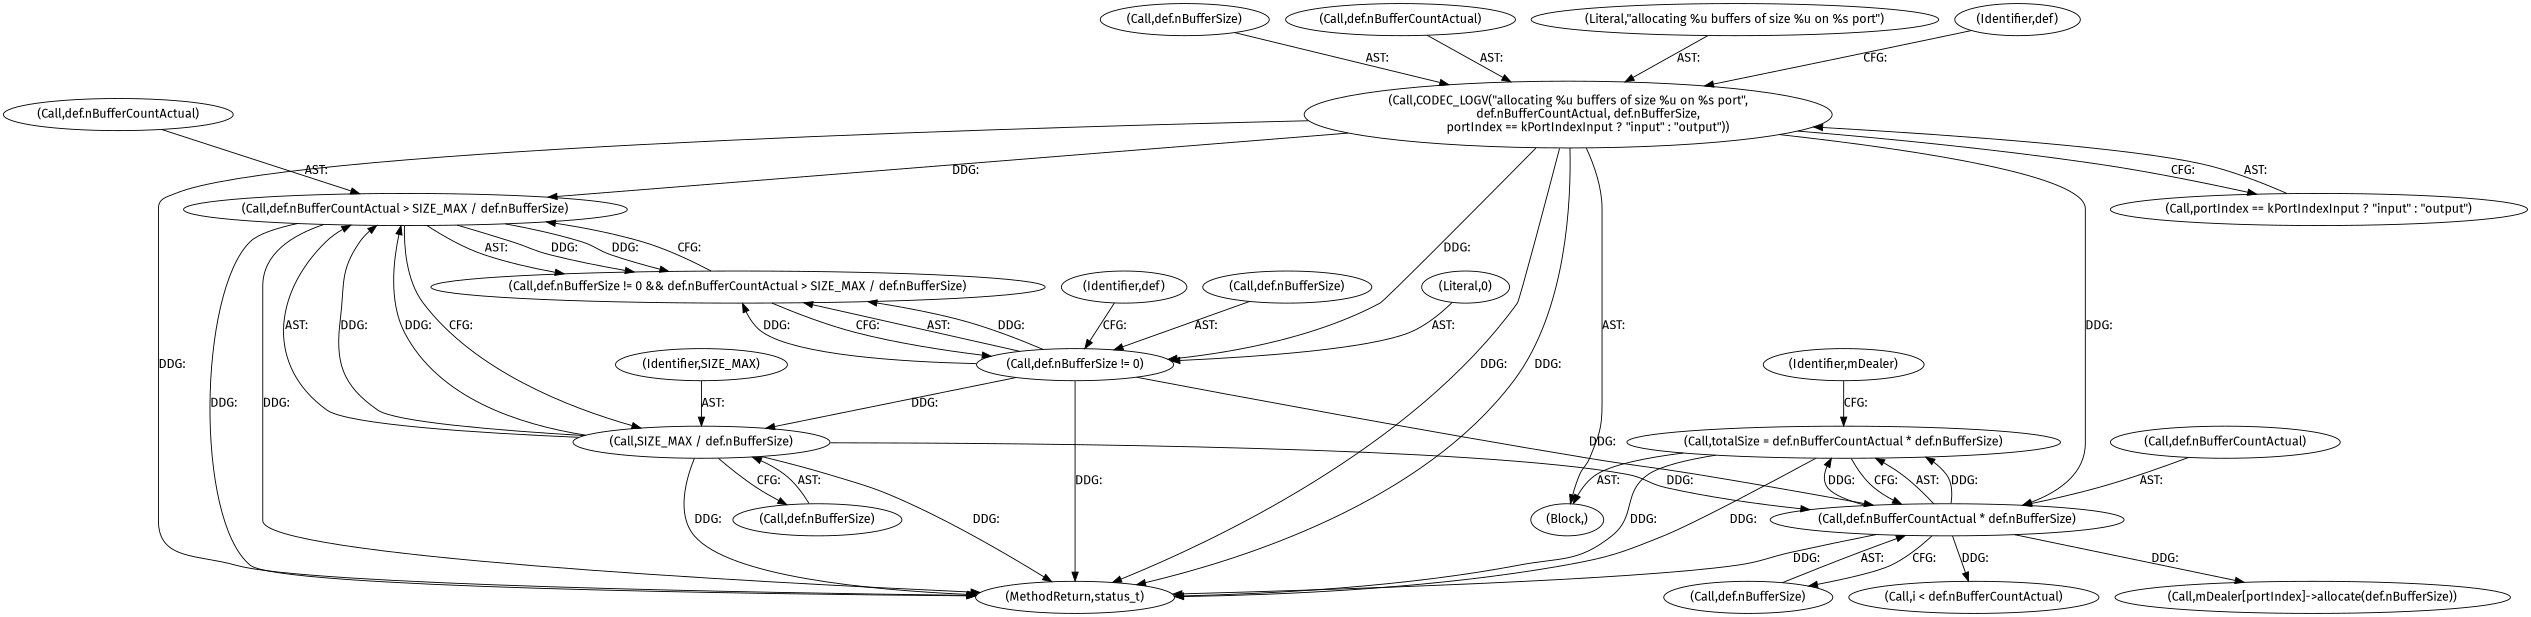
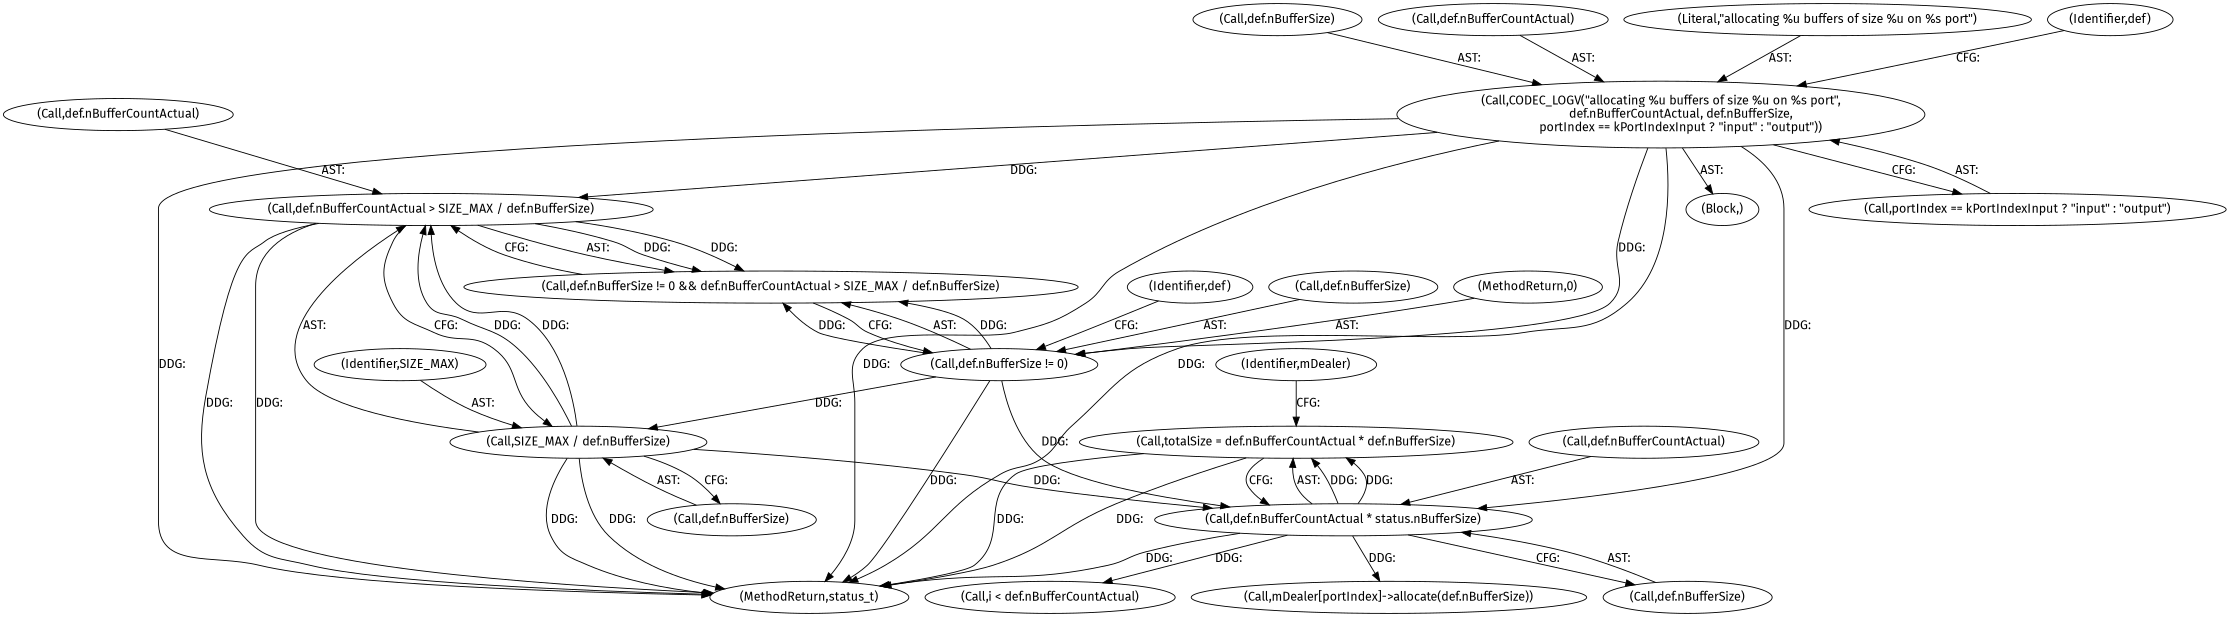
(1466, 287) -> (1528, 287)
(1639, 460) -> none
(1947, 520) -> (1343, 520)
